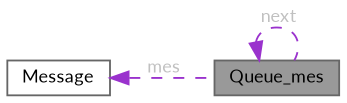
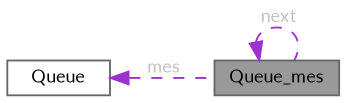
(59, 78) -> (59, 78)
